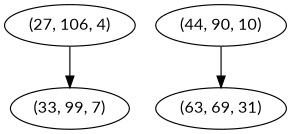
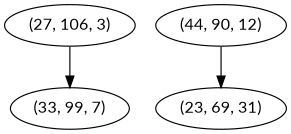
(70, 25) -> (70, 25)
(221, 25) -> (221, 25)
(221, 108) -> (221, 108)
